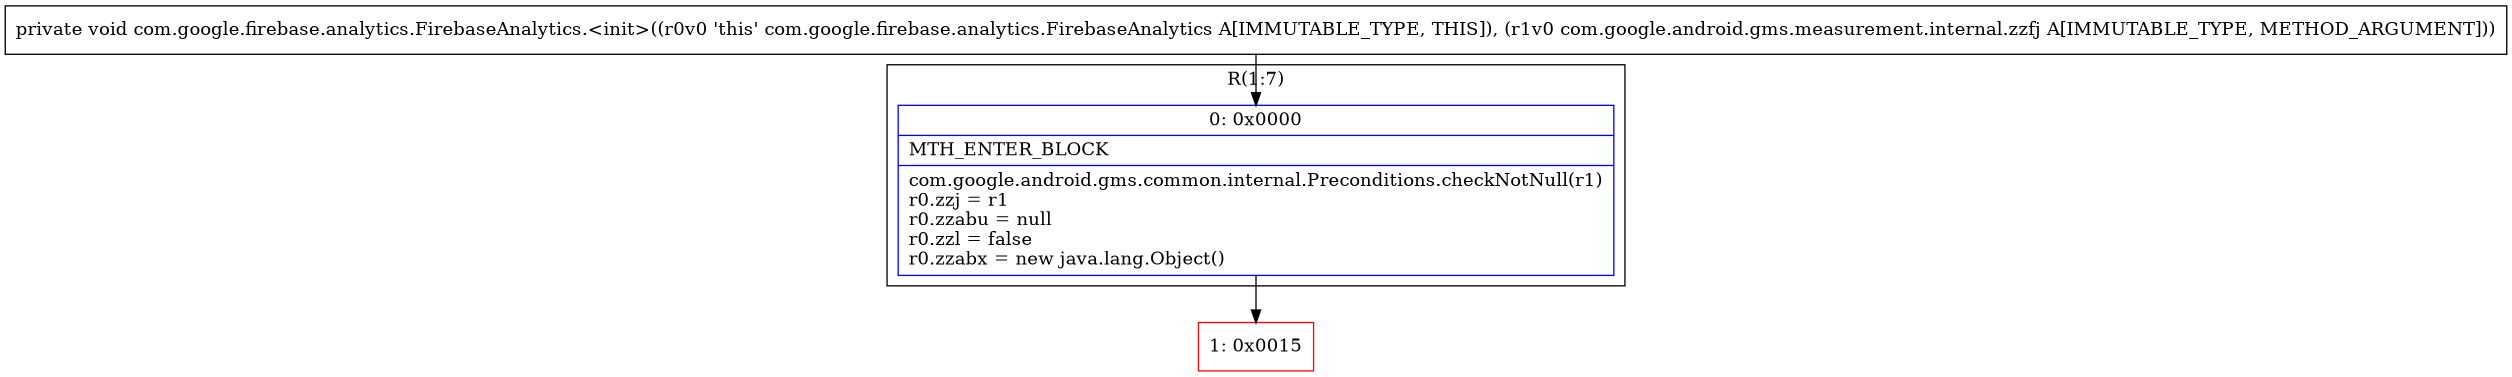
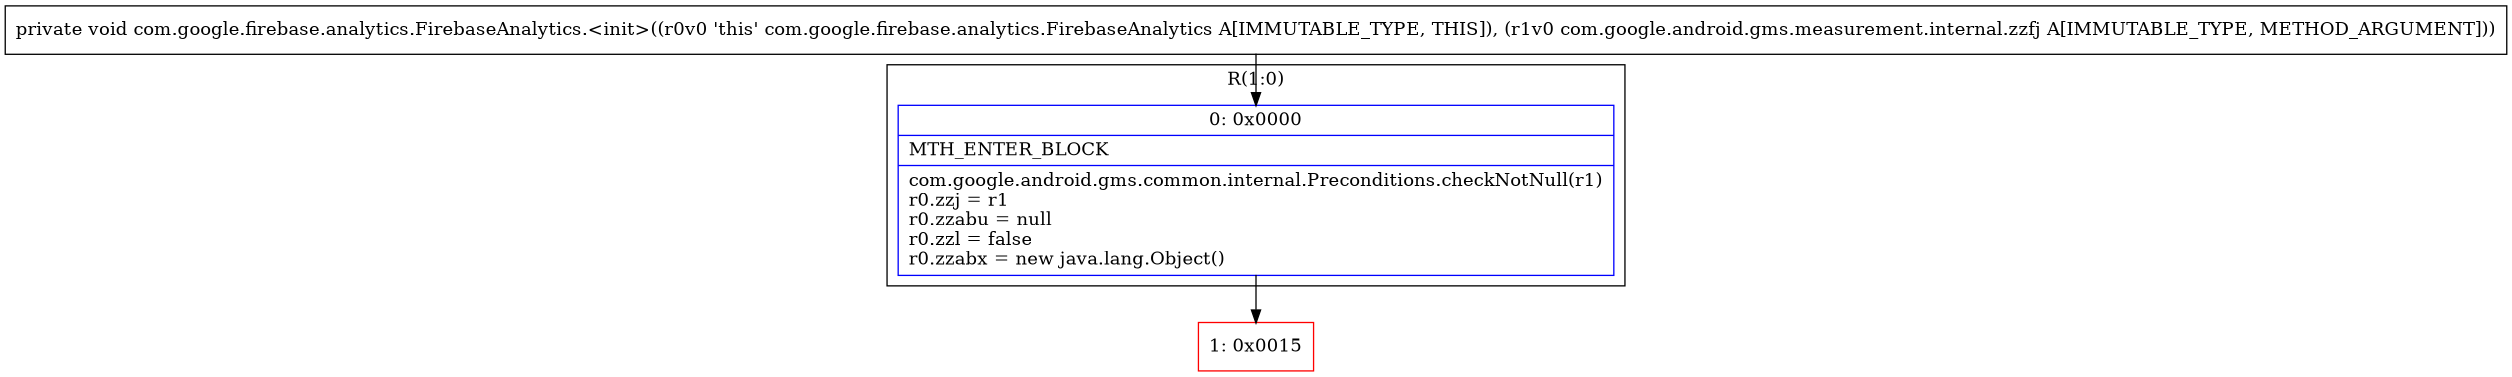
(1256, 80) -> (1256, 80)
